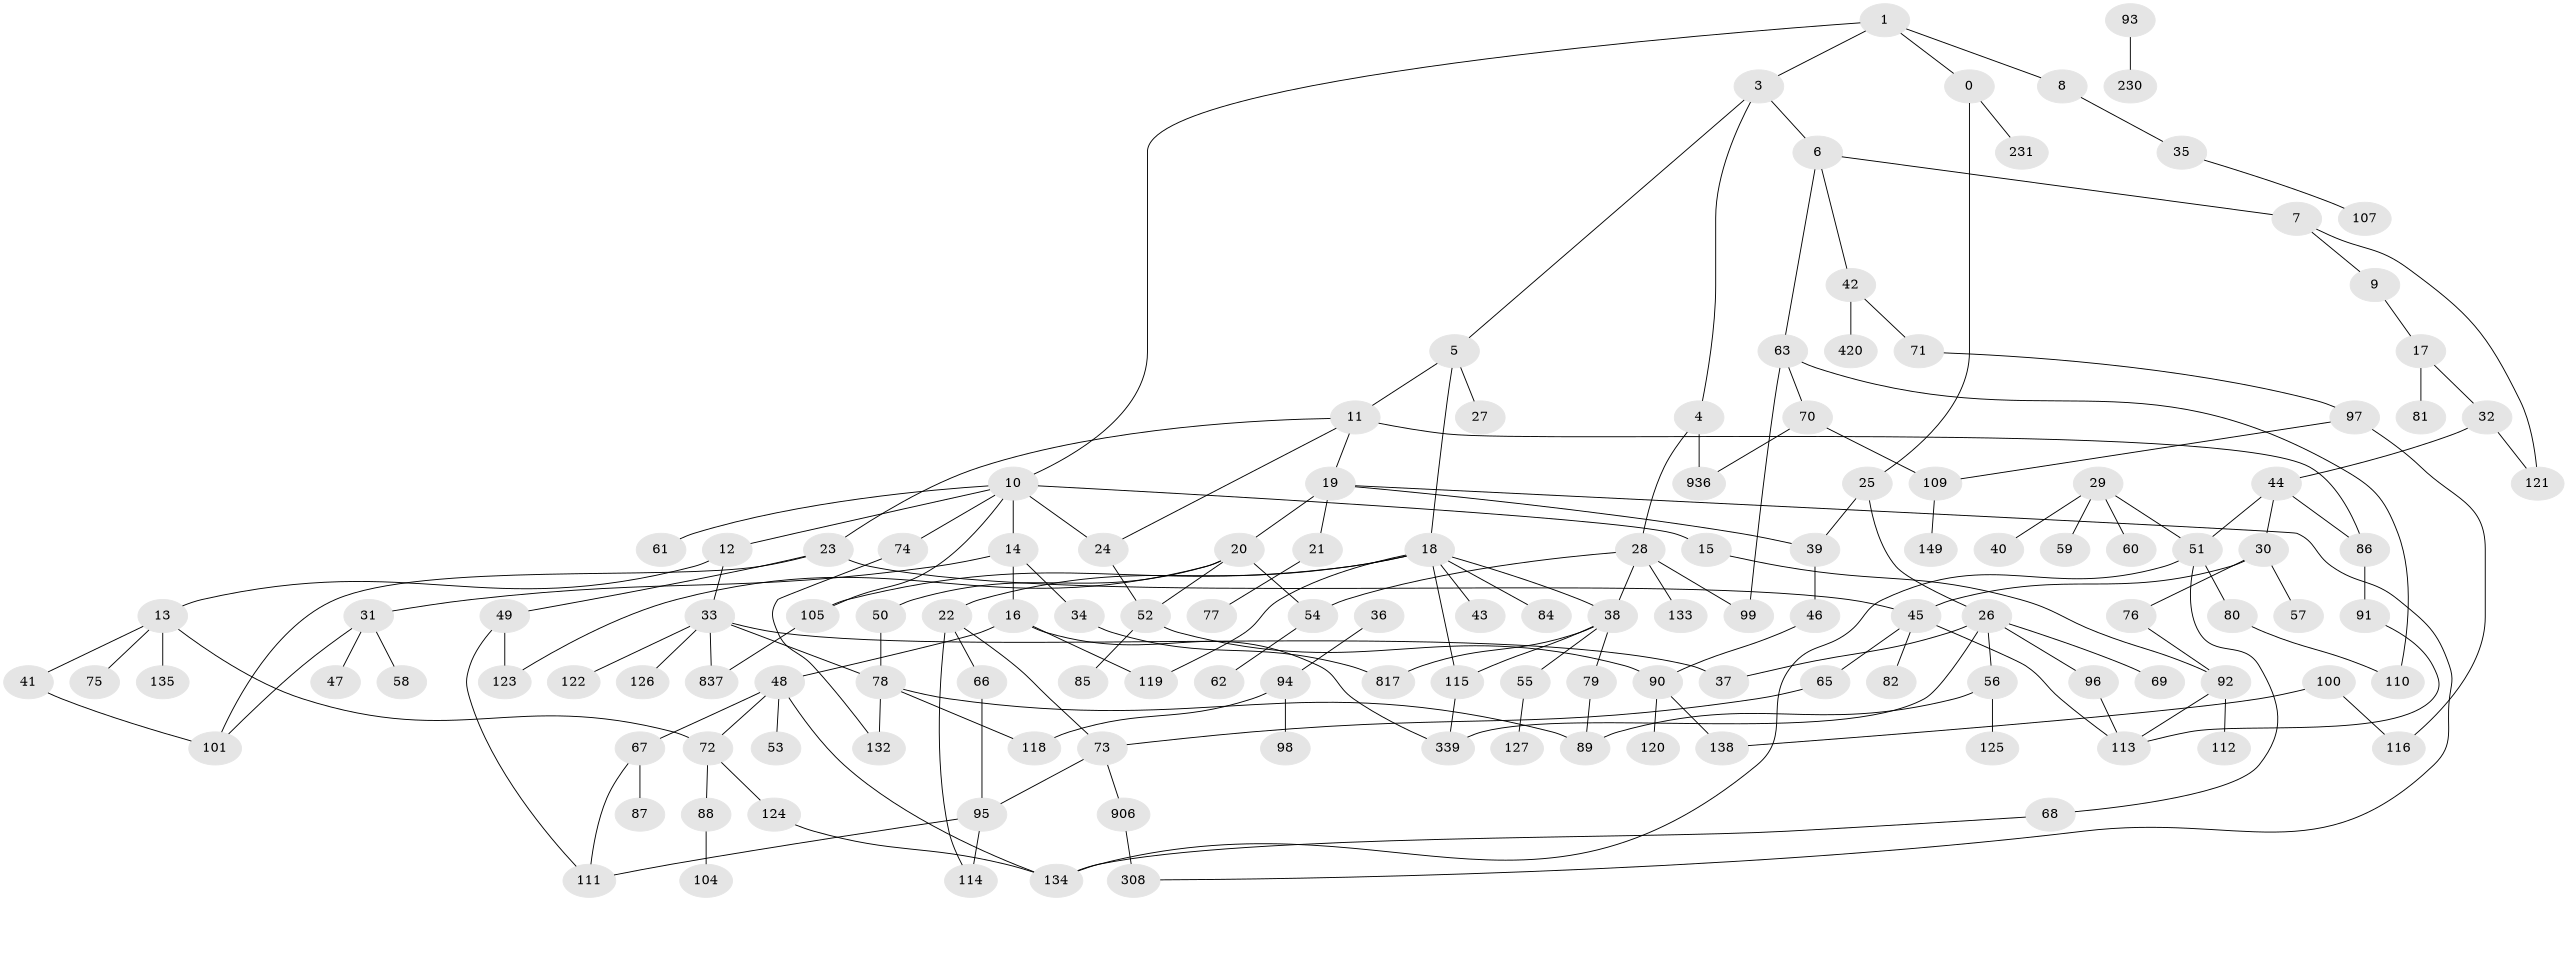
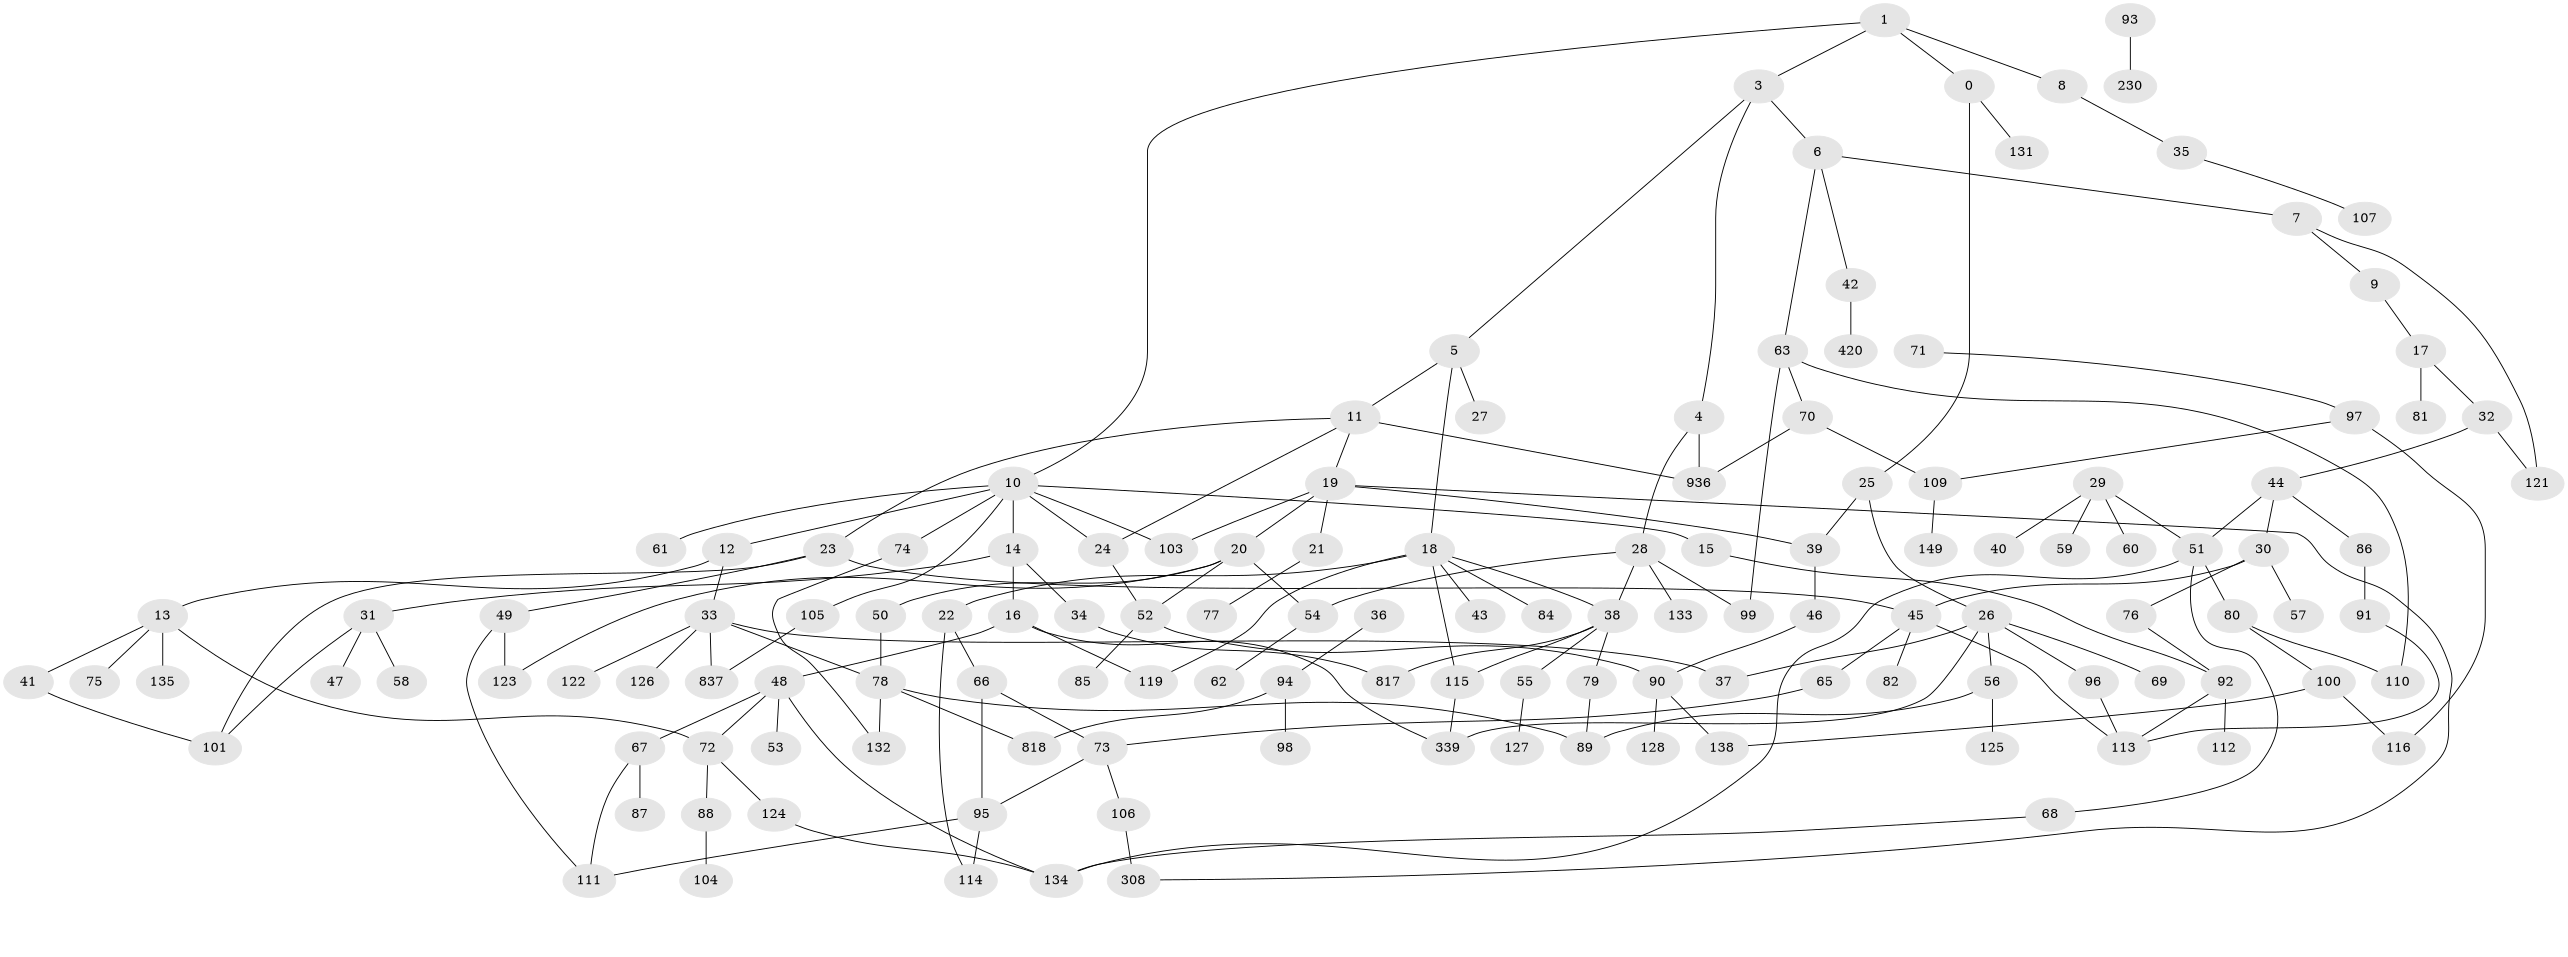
(2022, 153) -> (2022, 153)
(1885, 318) -> none
(1887, 437) -> (1527, 450)
none -> (1171, 550)
(1075, 573) -> none
none -> (2281, 649)
(1029, 678) -> (1042, 715)
(1034, 748) -> (1034, 748)
(1653, 748) -> (1653, 748)
(1124, 815) -> (1124, 815)
